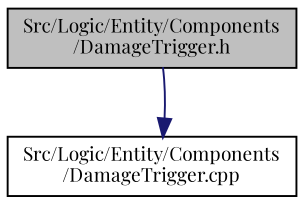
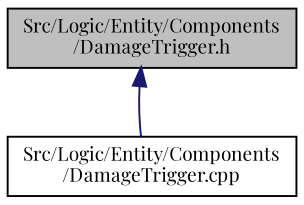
(165, 93) -> (139, 112)
